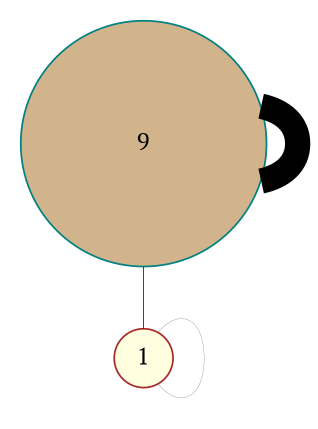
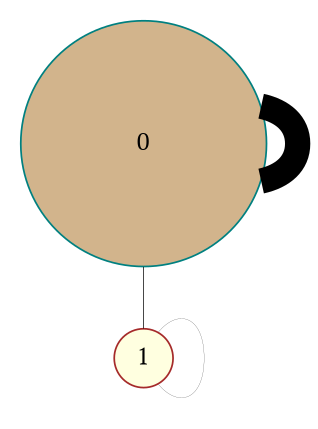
(144, 144) -> (144, 144)
